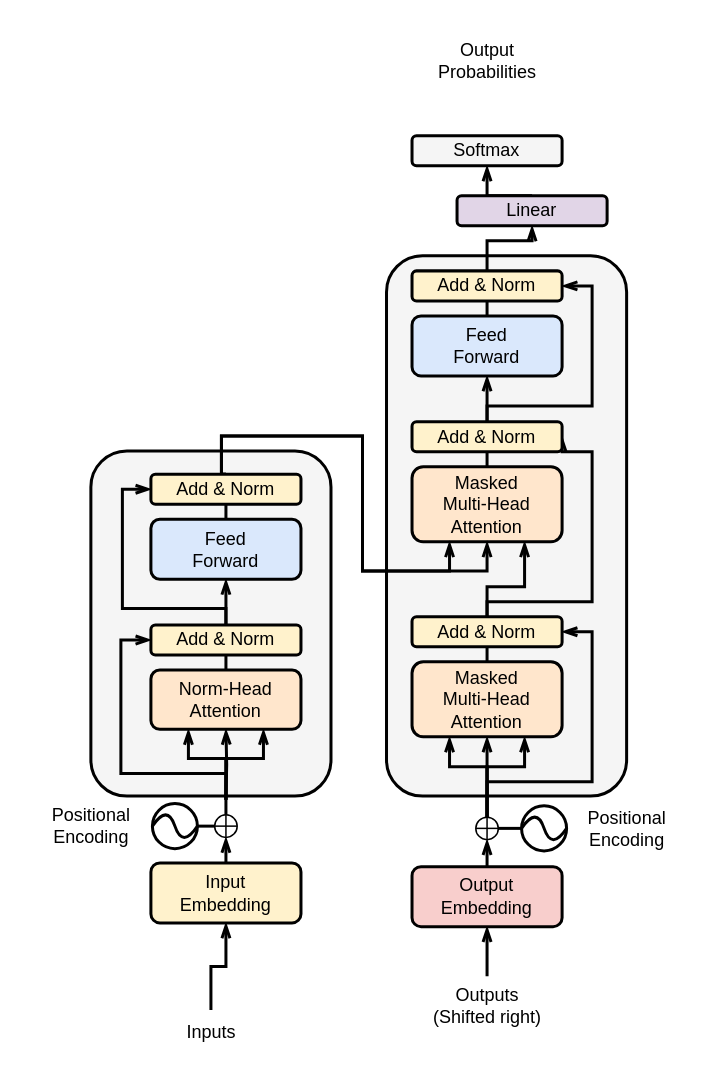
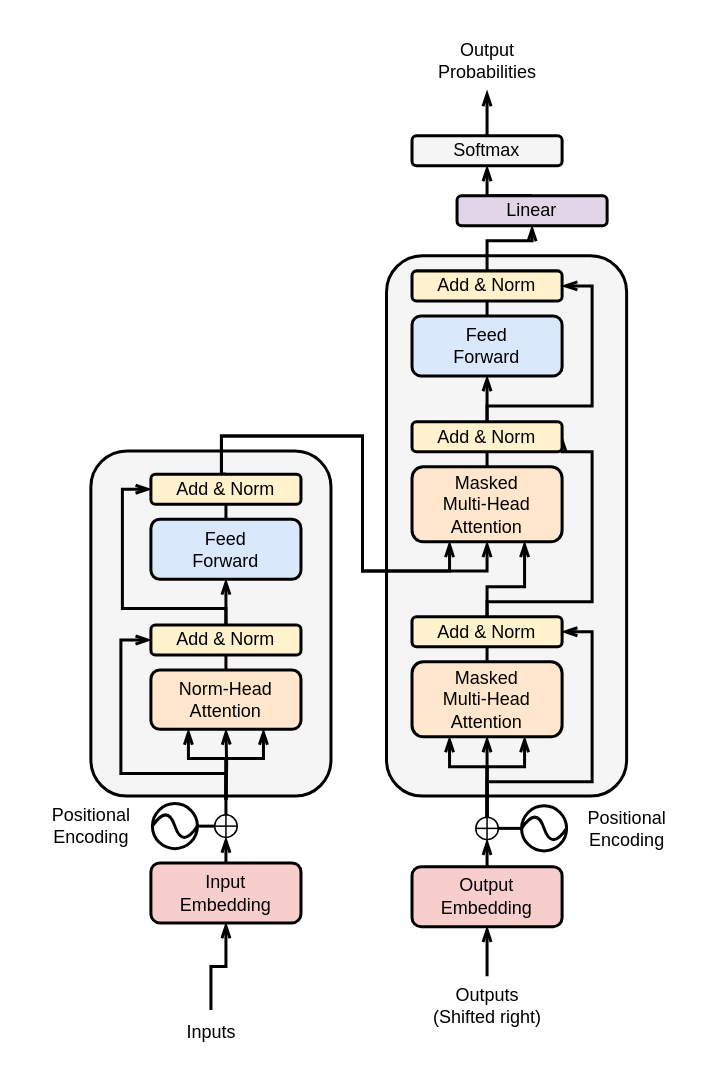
none -> (487, 110)
(226, 893) -> (226, 893)
